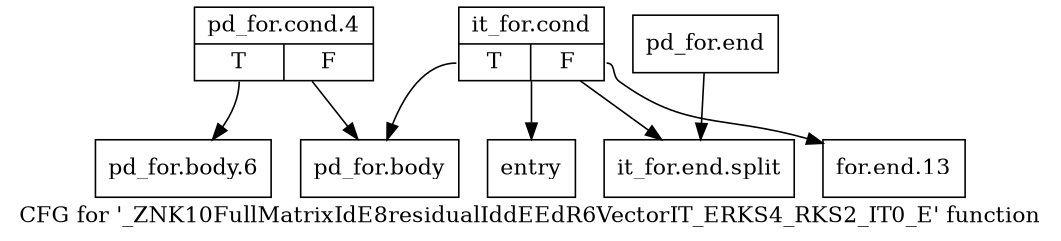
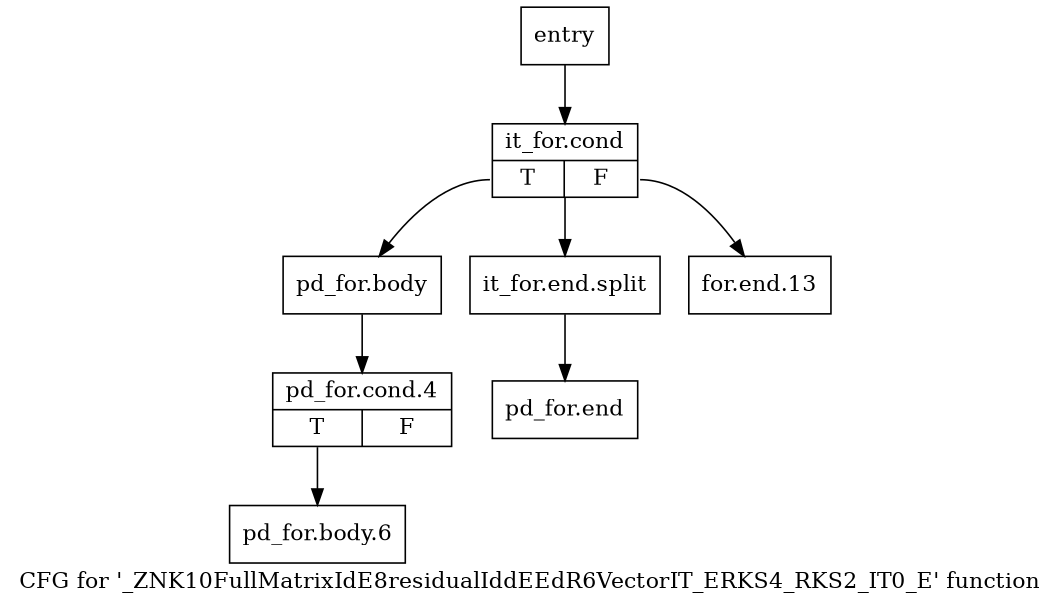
(703, 98) -> (565, 339)
(531, 102) -> (565, 86)
(330, 104) -> (362, 336)
